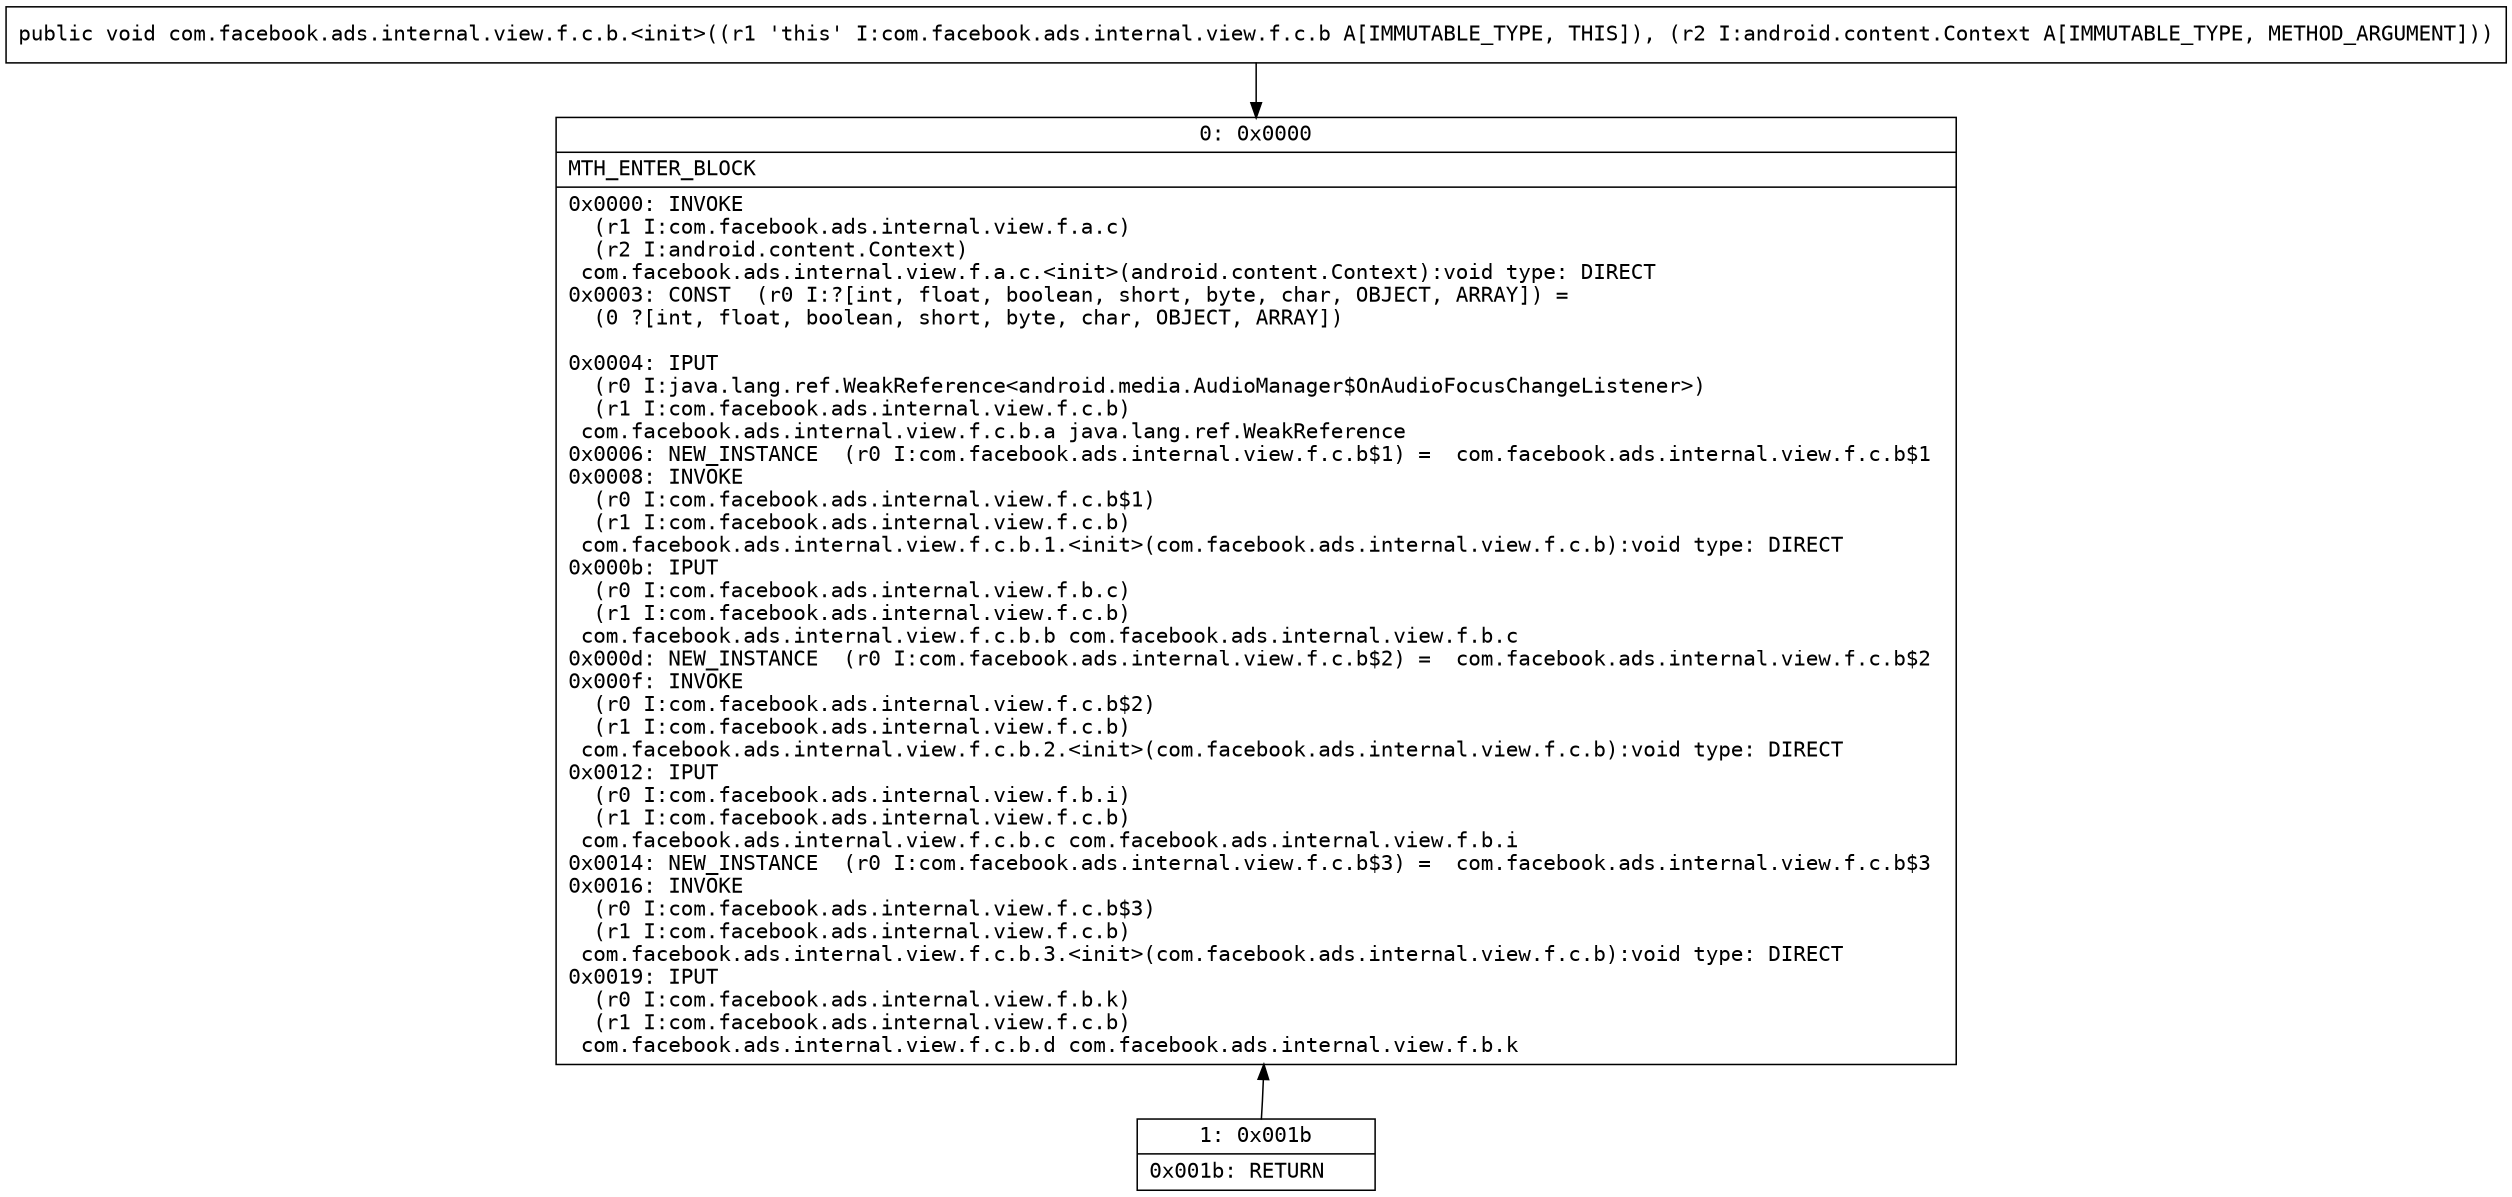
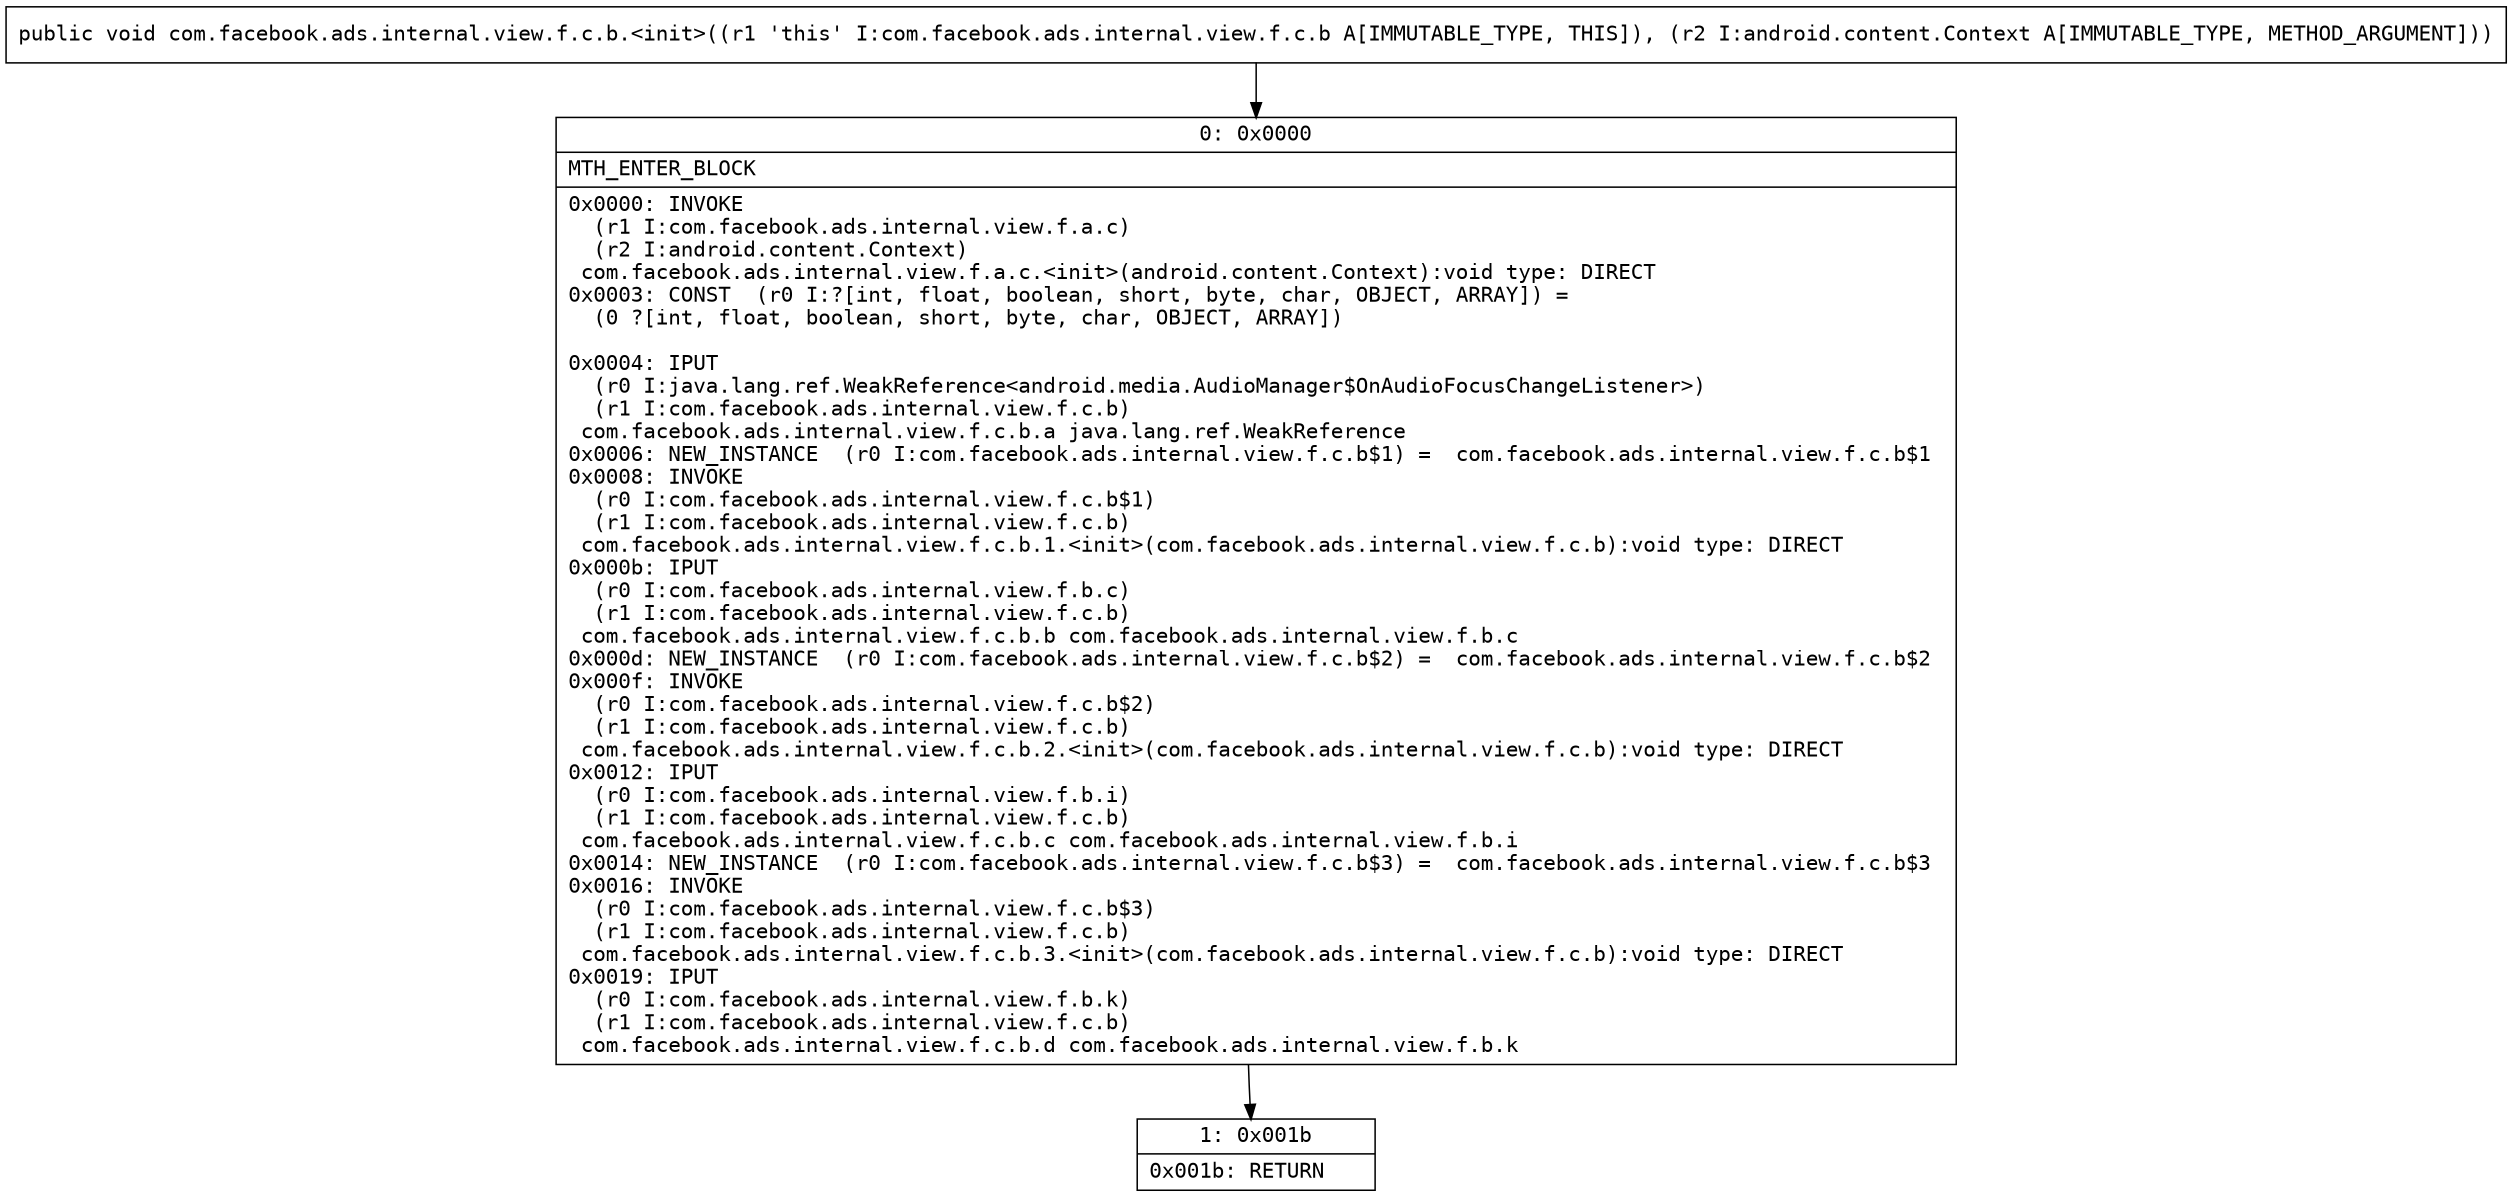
(1262, 1100) -> (1249, 1084)
